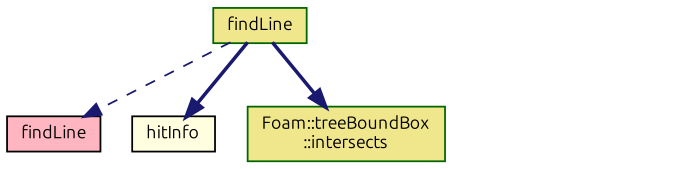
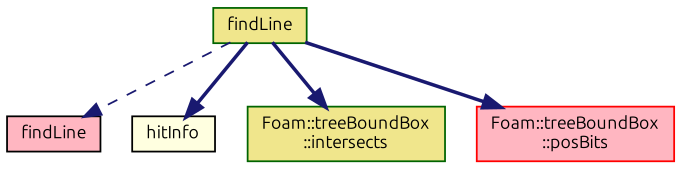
none -> (575, 134)
